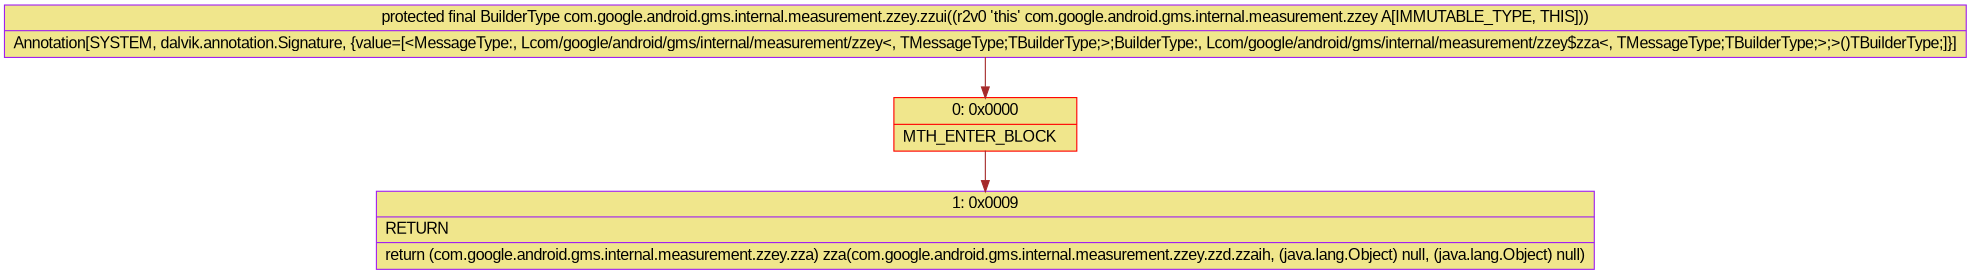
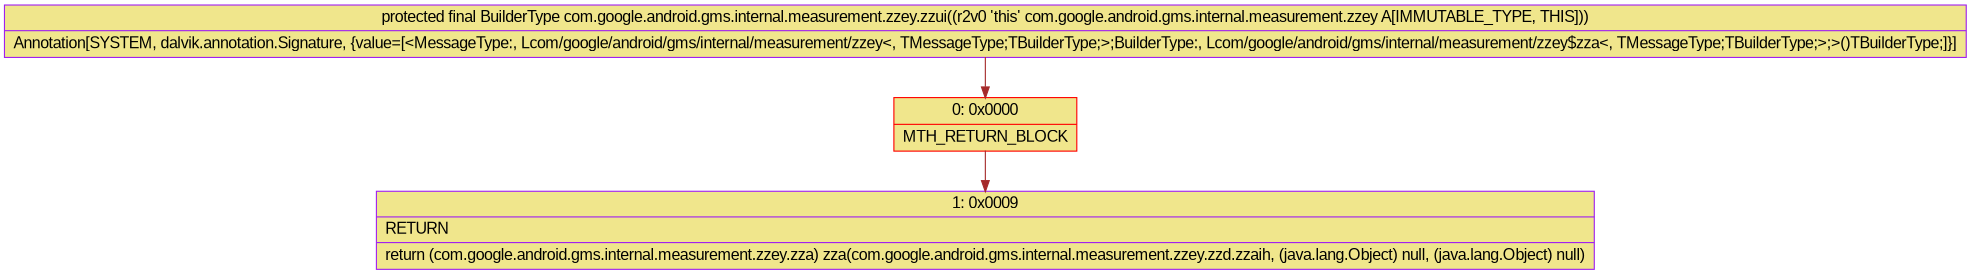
(980, 137) -> (985, 137)
